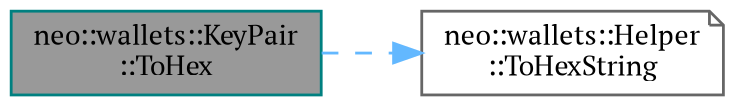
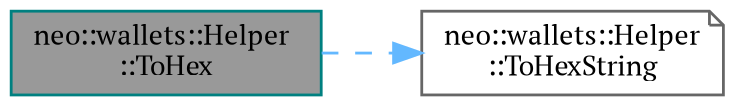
(166, 53) -> (166, 53)
